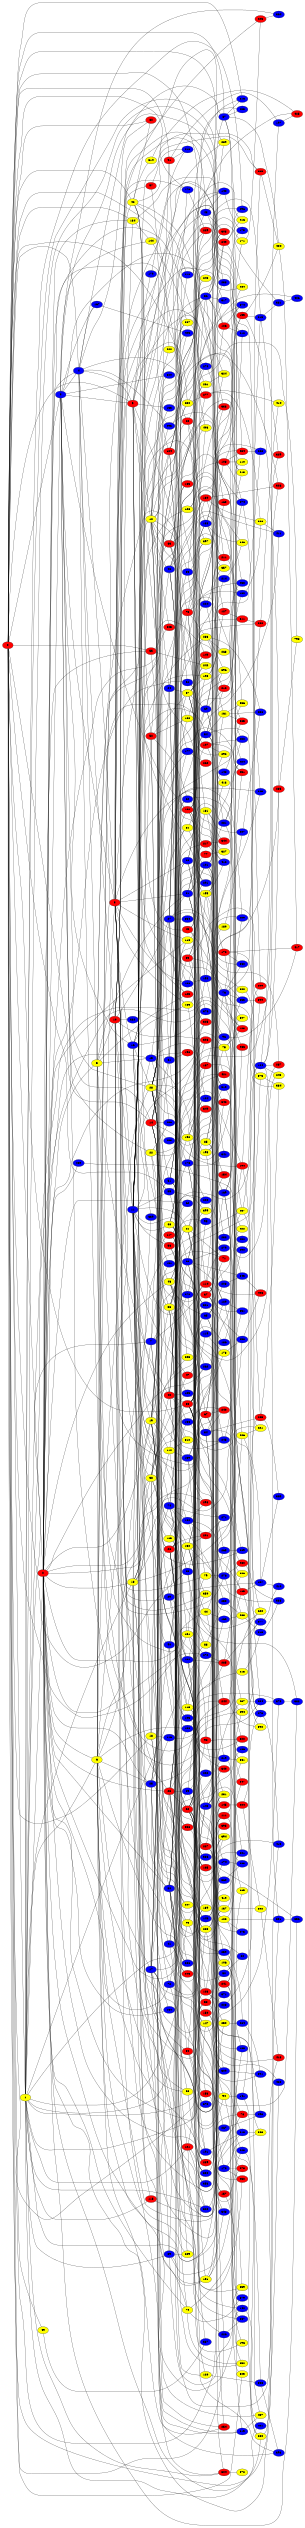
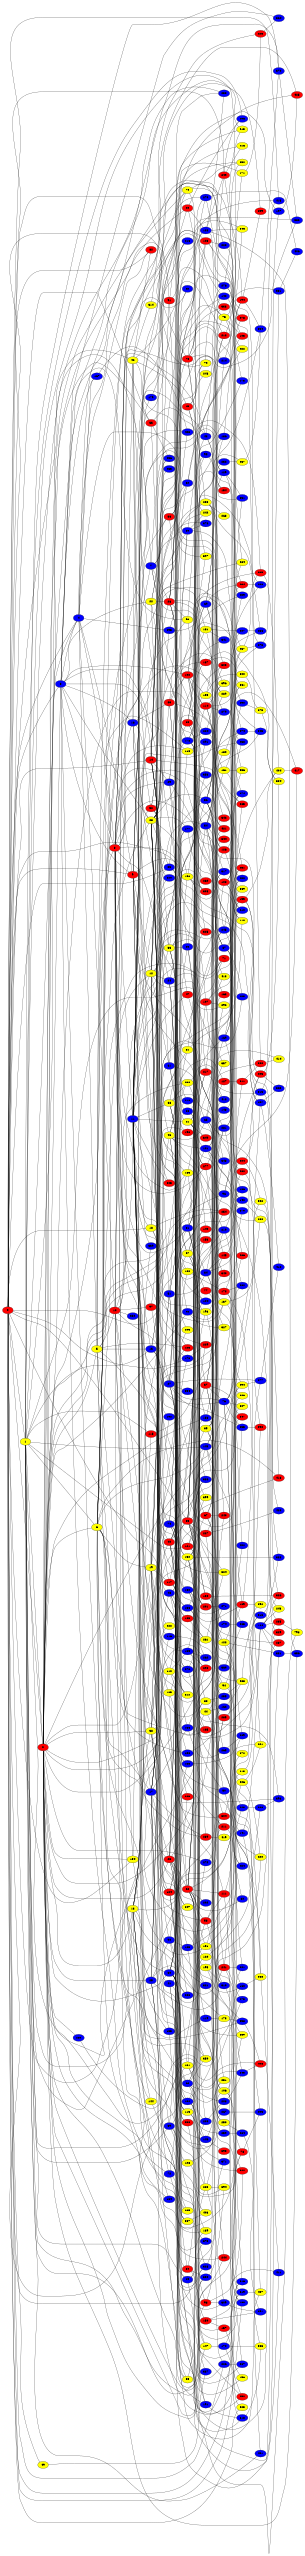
(199, 574) -> none
(217, 804) -> none
